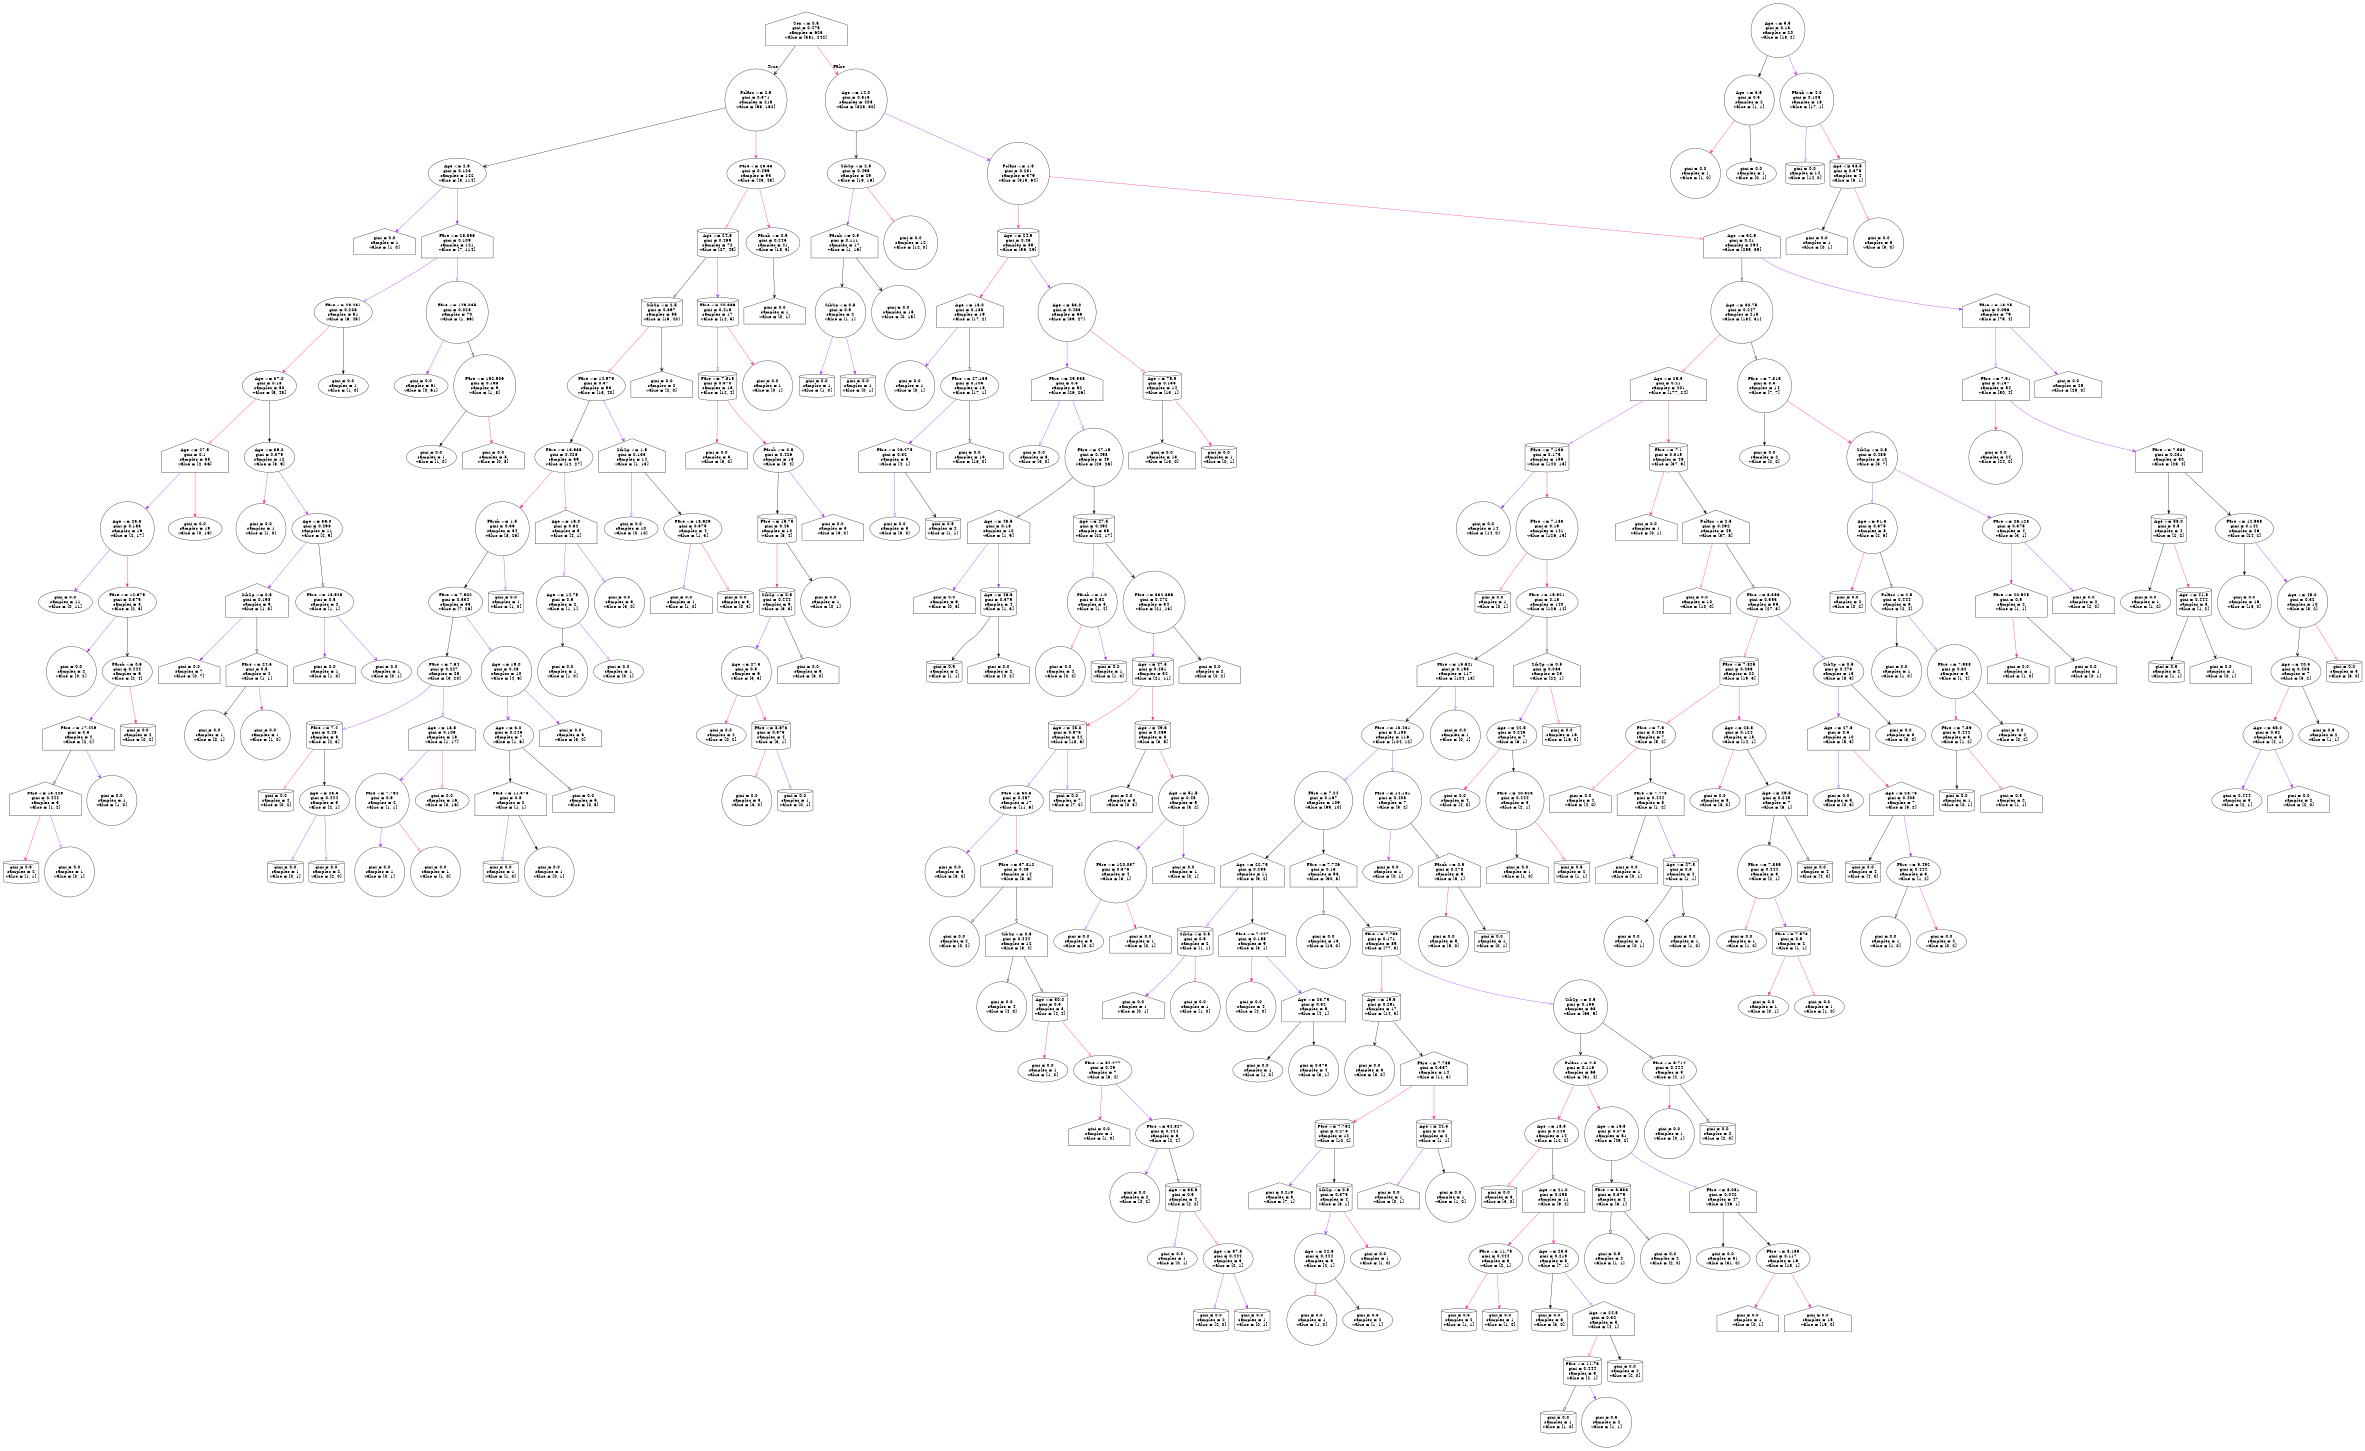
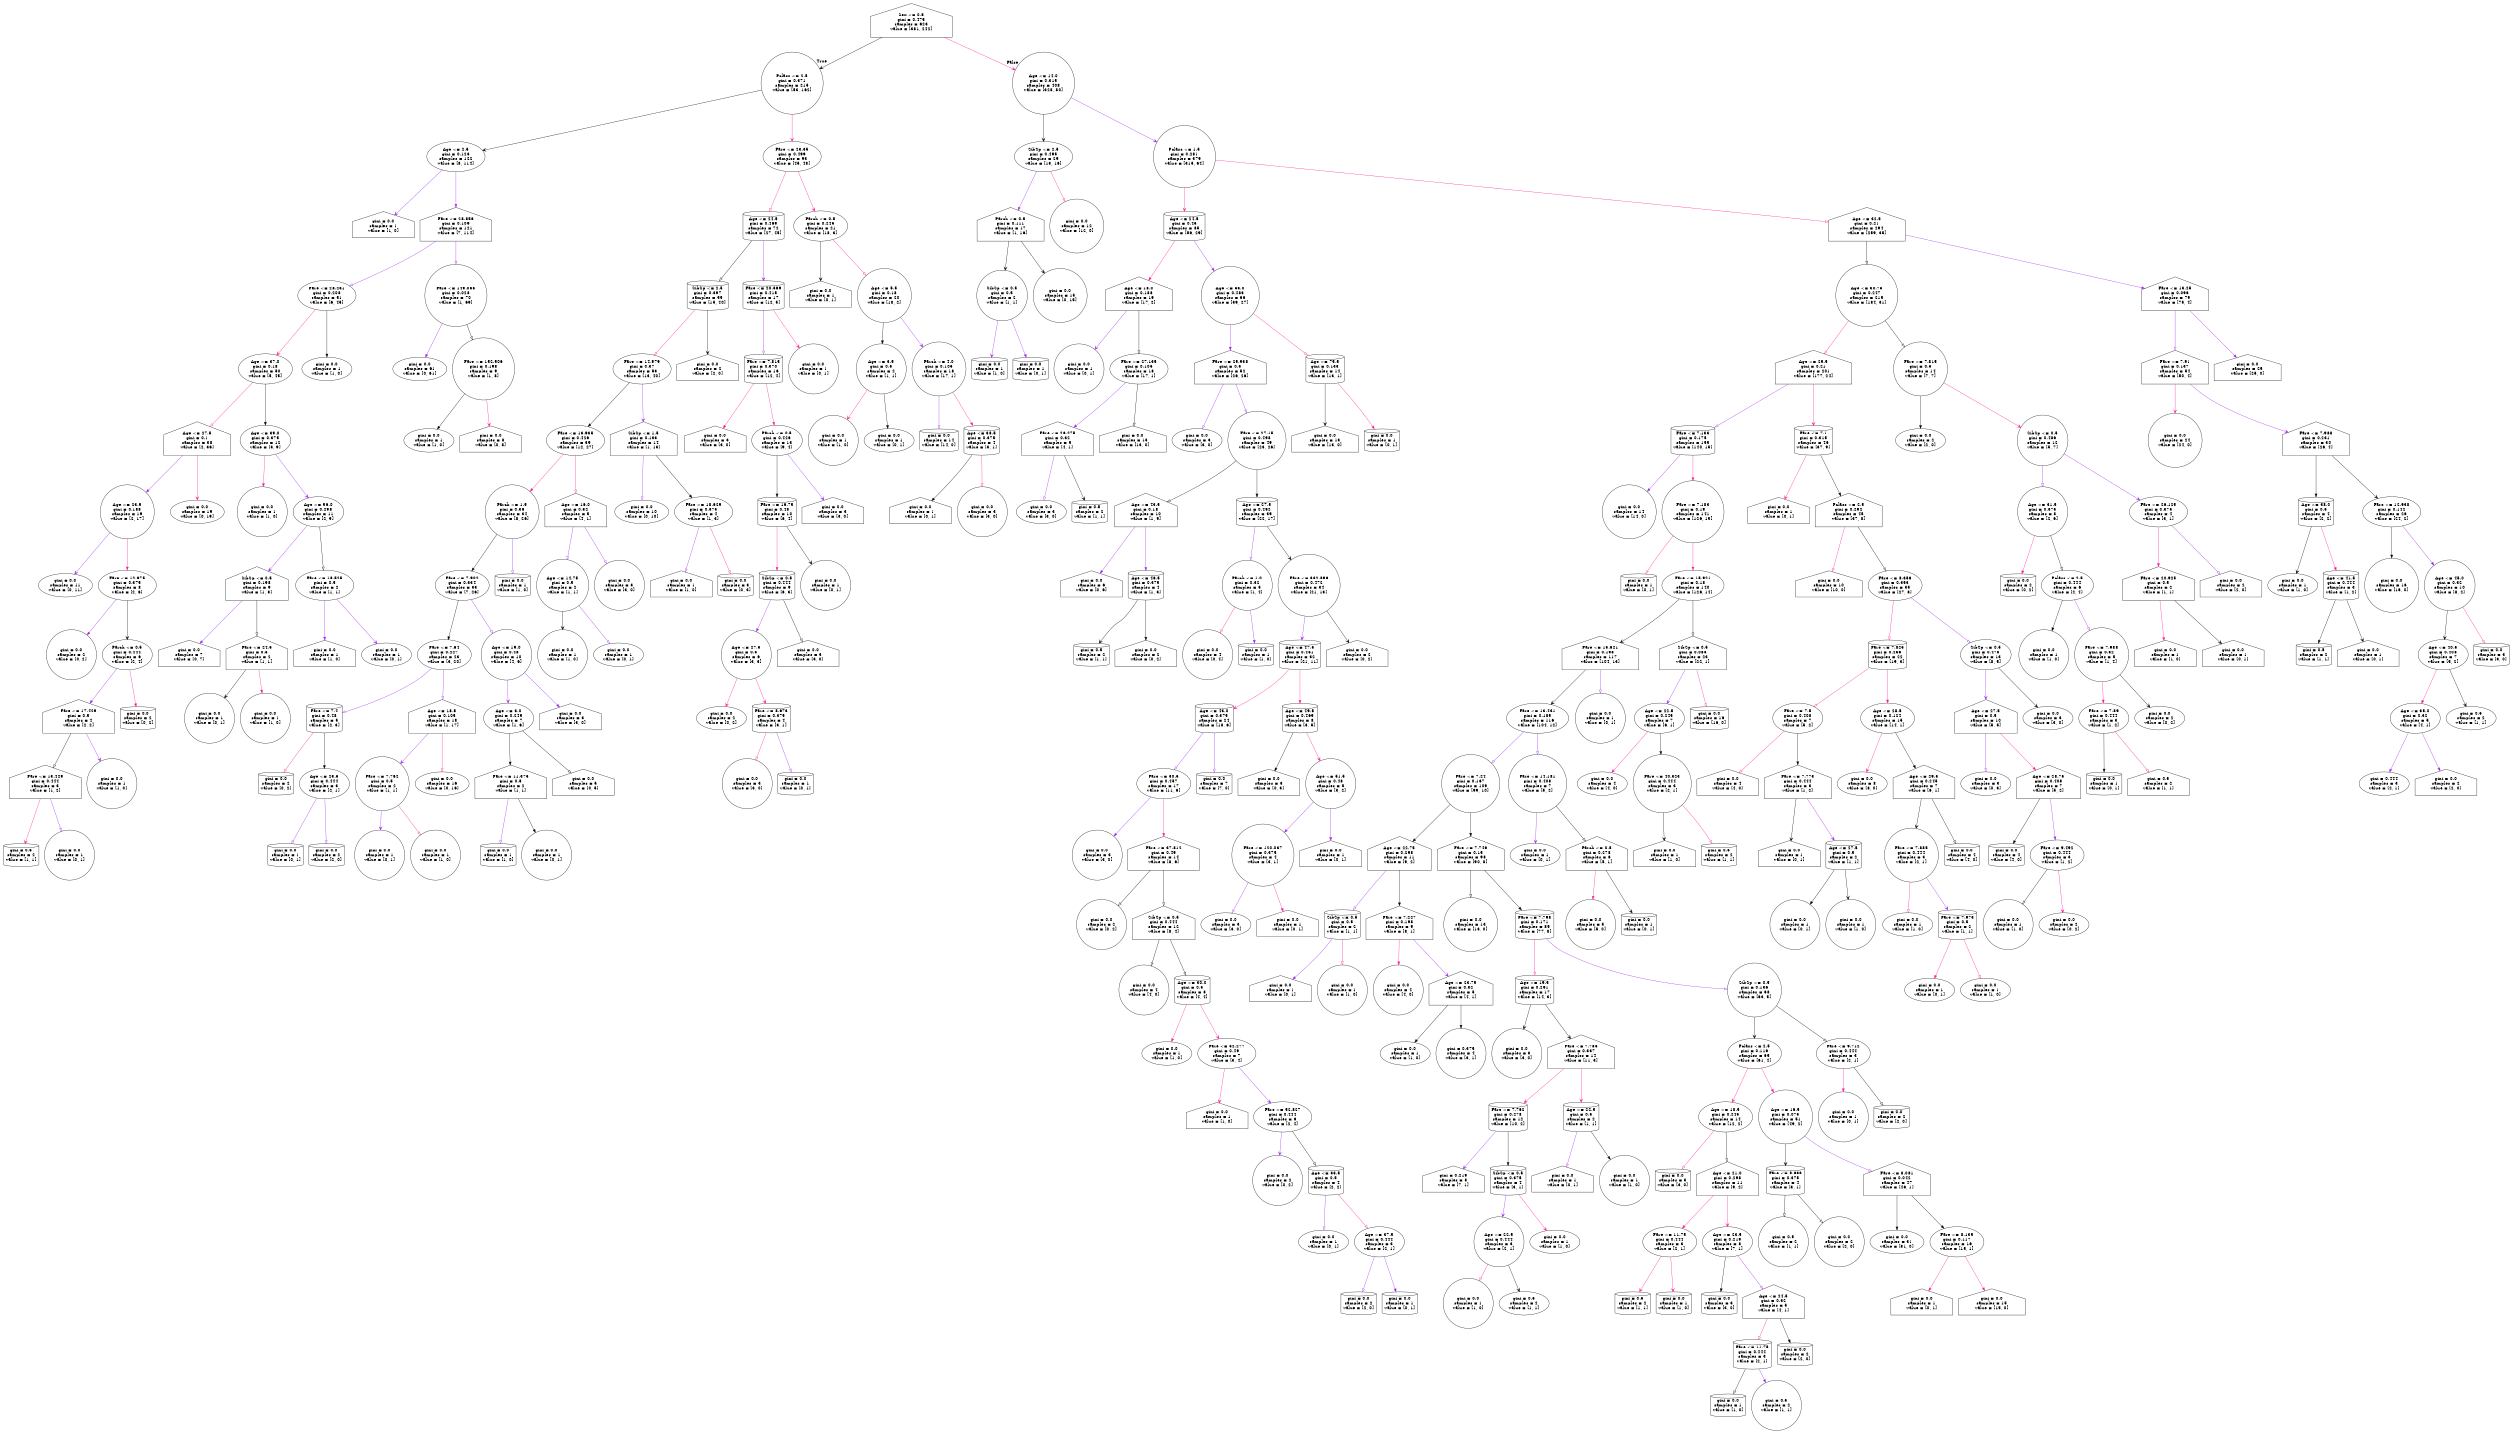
none -> (848, 256)
(1076, 1038) -> (1209, 1020)
